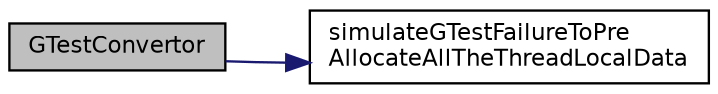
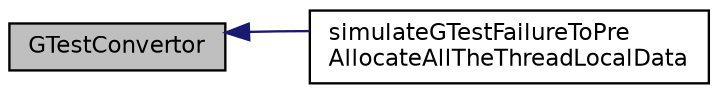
(256, 62) -> (280, 31)
